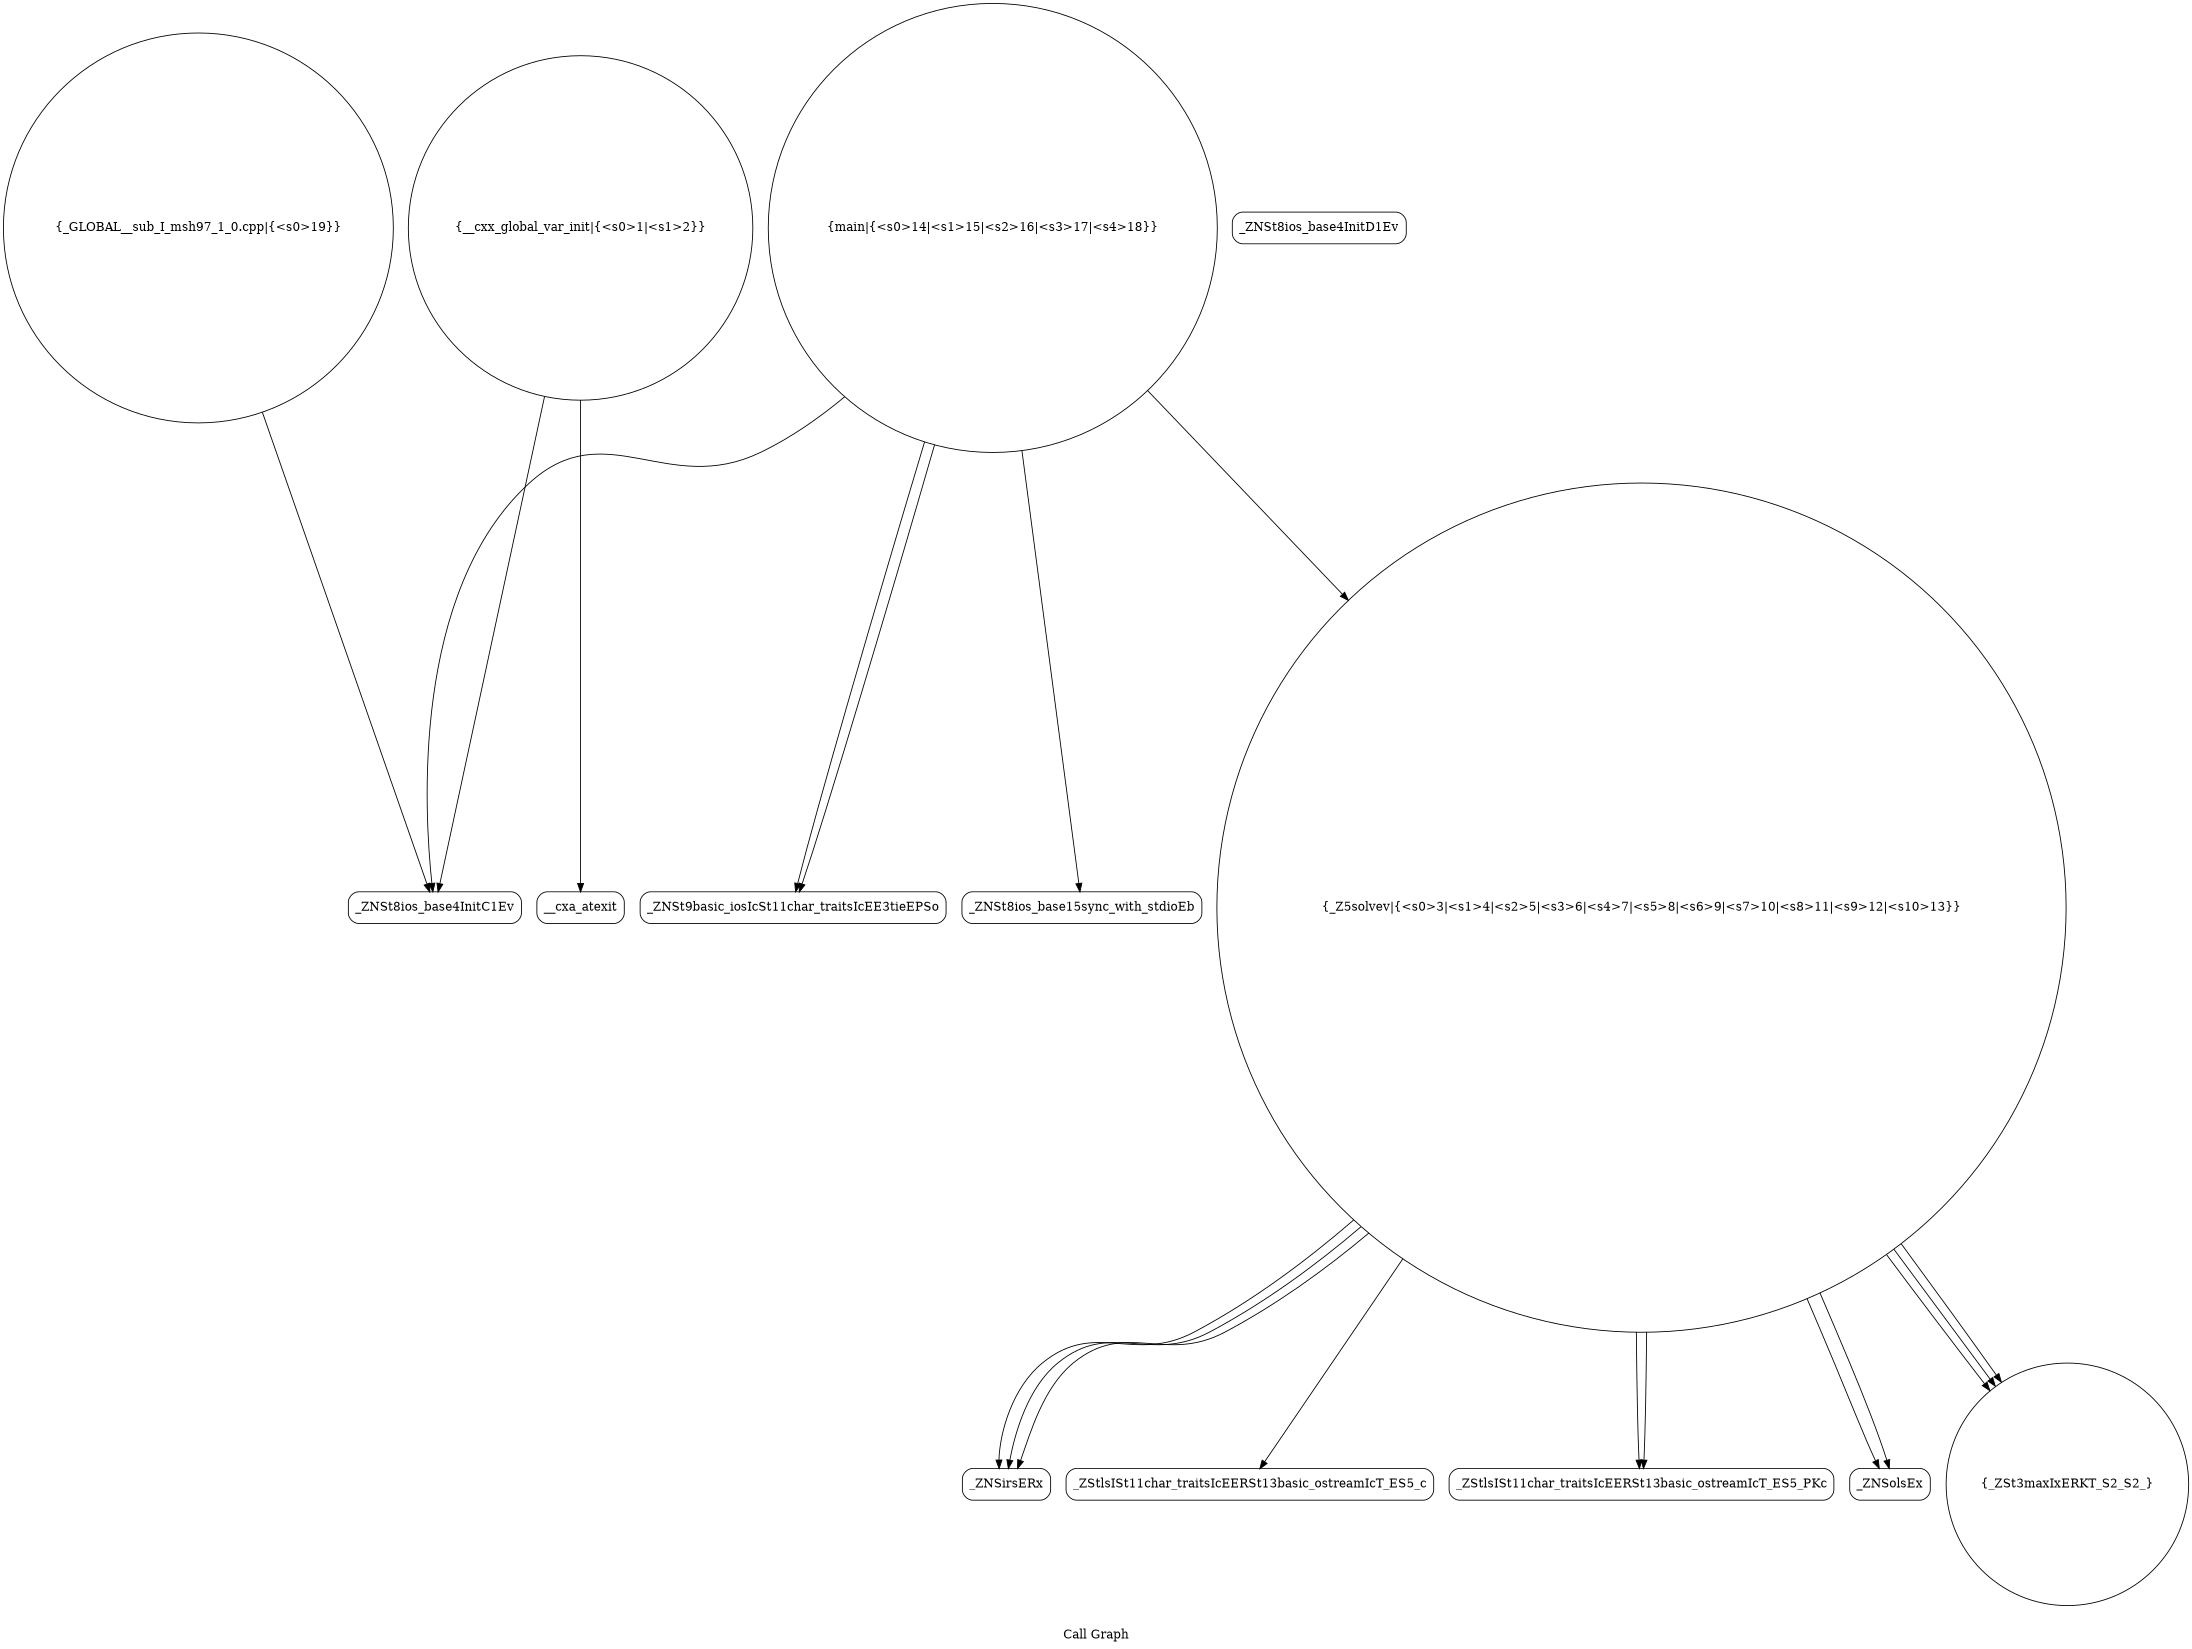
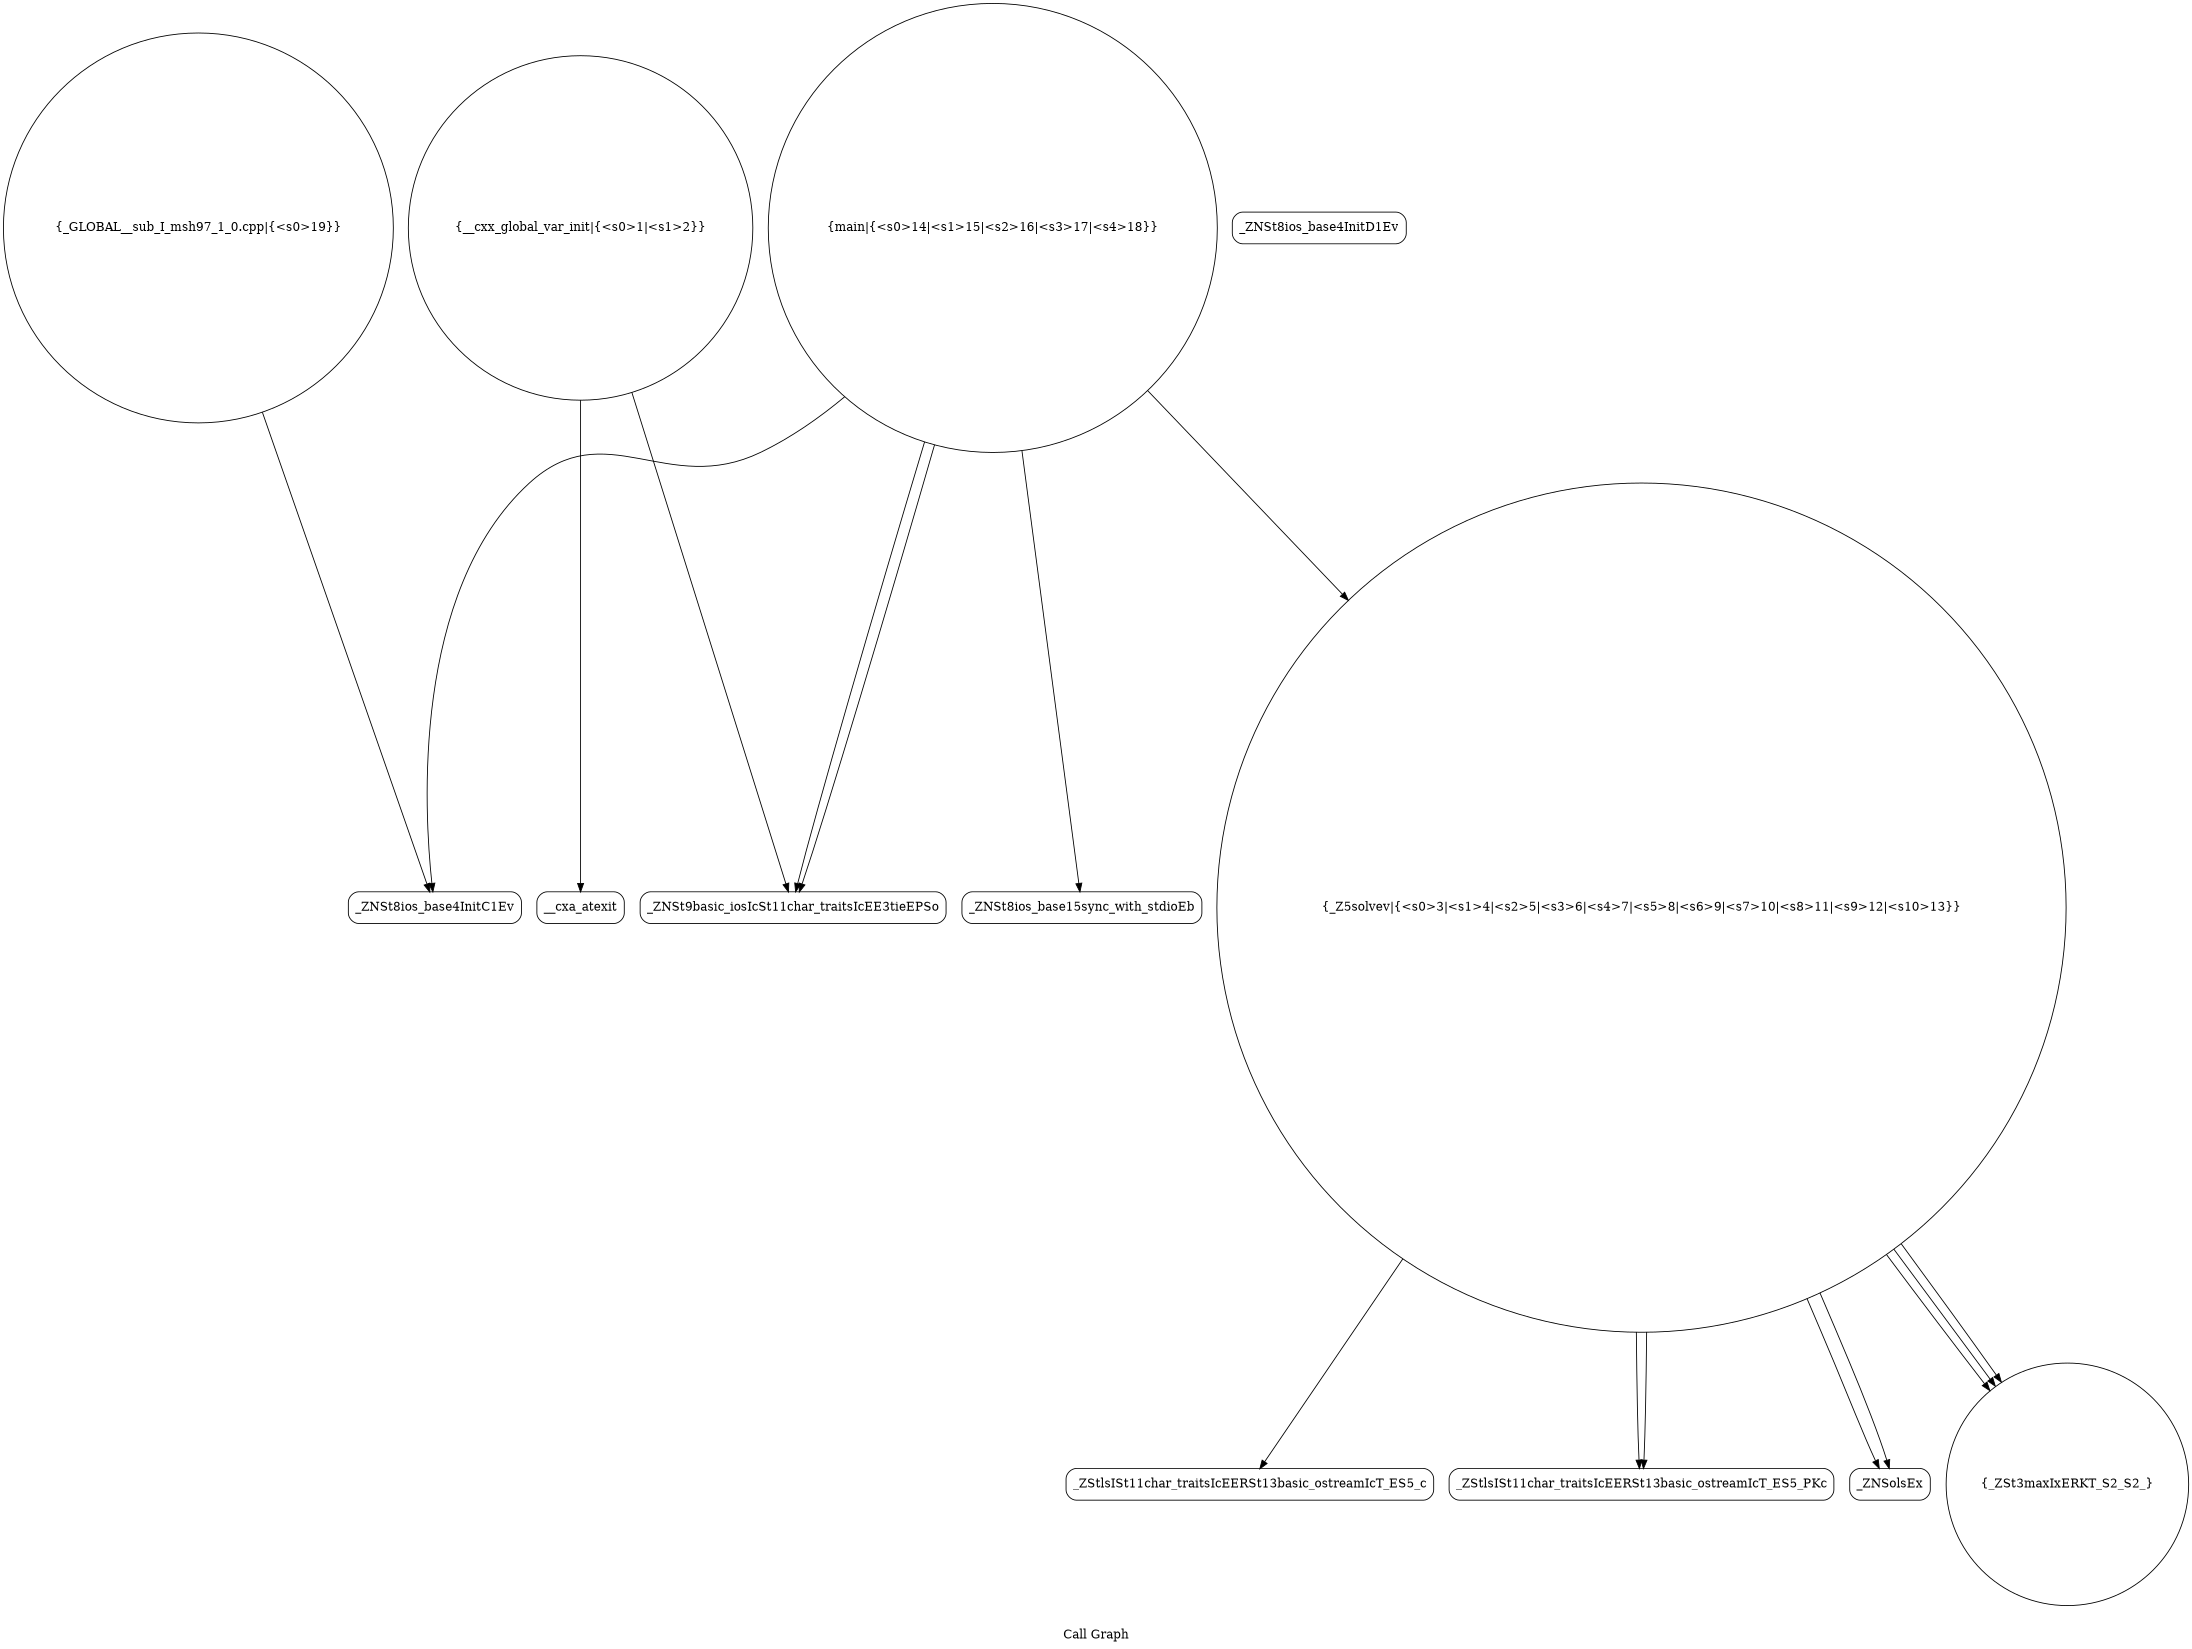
(492, 640) -> (709, 638)
(1006, 1484) -> none
